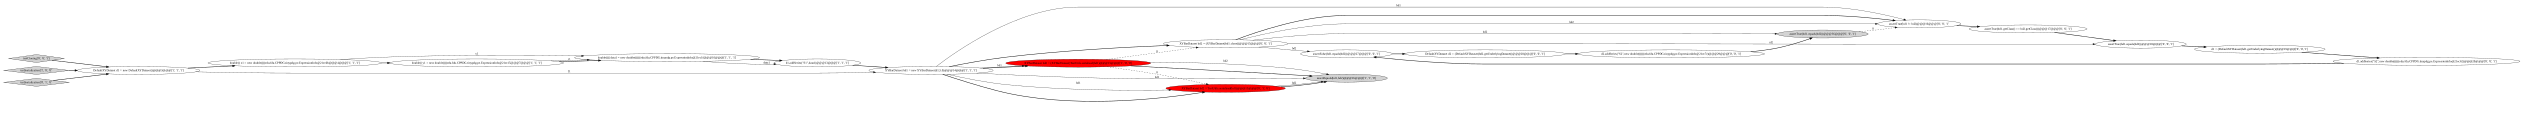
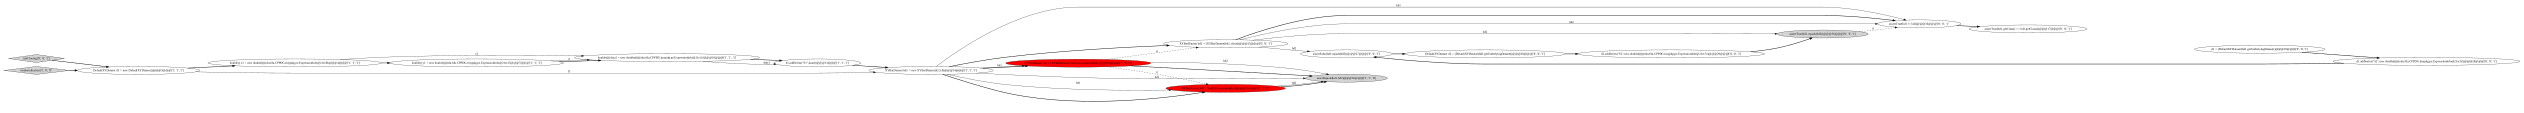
(2141, 44) -> none
(36, 82) -> none
